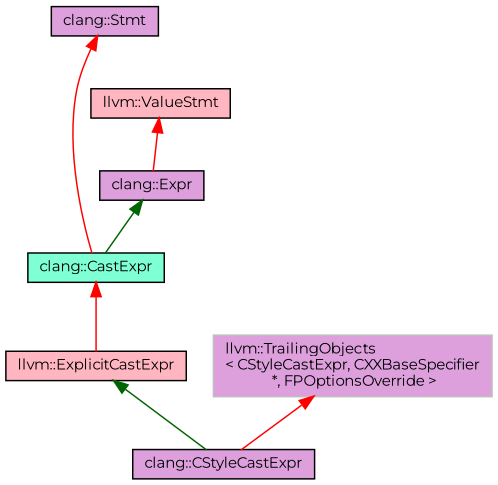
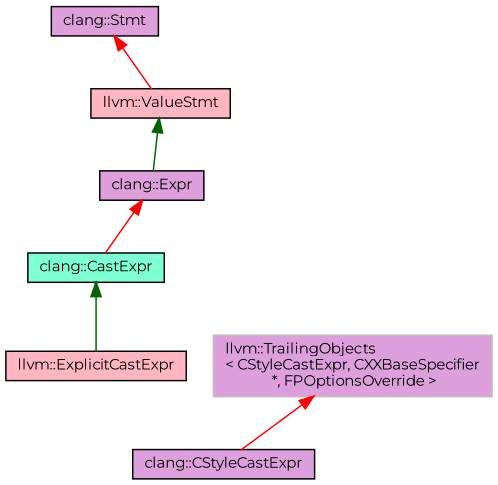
(74, 151) -> (137, 68)
(155, 152) -> (155, 152)
(120, 233) -> (120, 233)
(96, 324) -> (96, 324)
(166, 420) -> none
